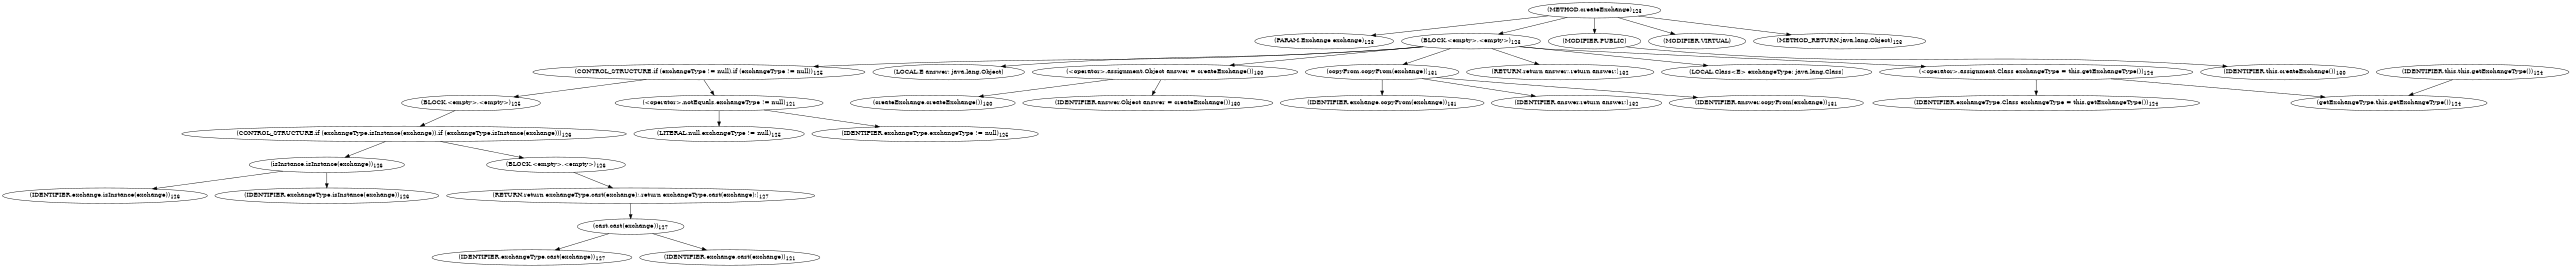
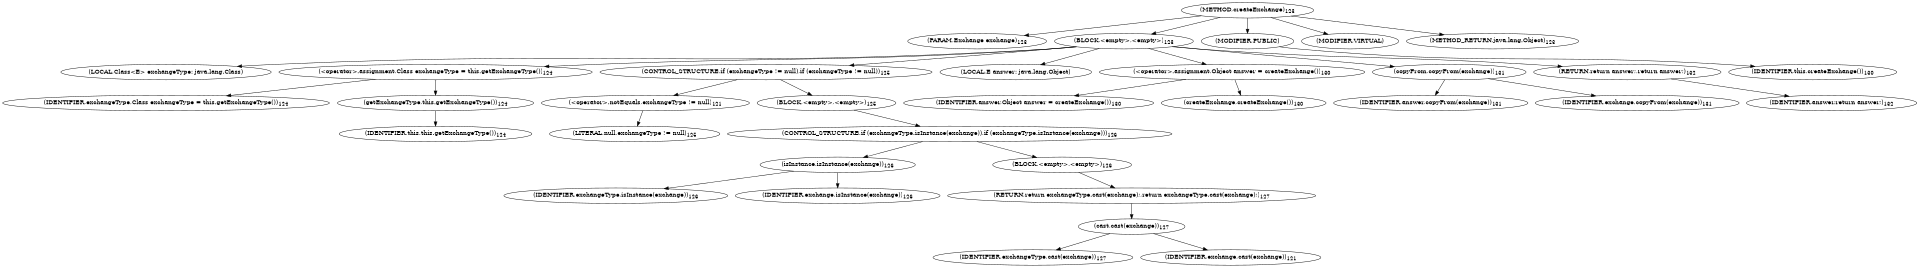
(1477, 87) -> (1728, 87)
(2433, 87) -> (436, 116)
(925, 134) -> none
